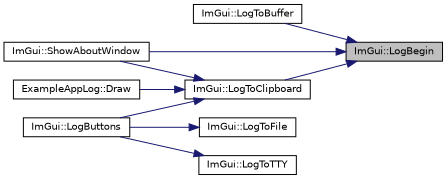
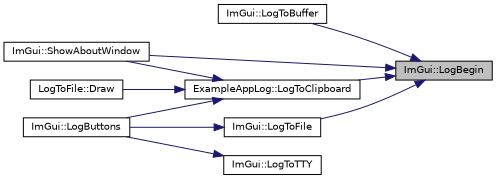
(77, 89) -> (77, 89)
(248, 89) -> (272, 89)
none -> (370, 105)
